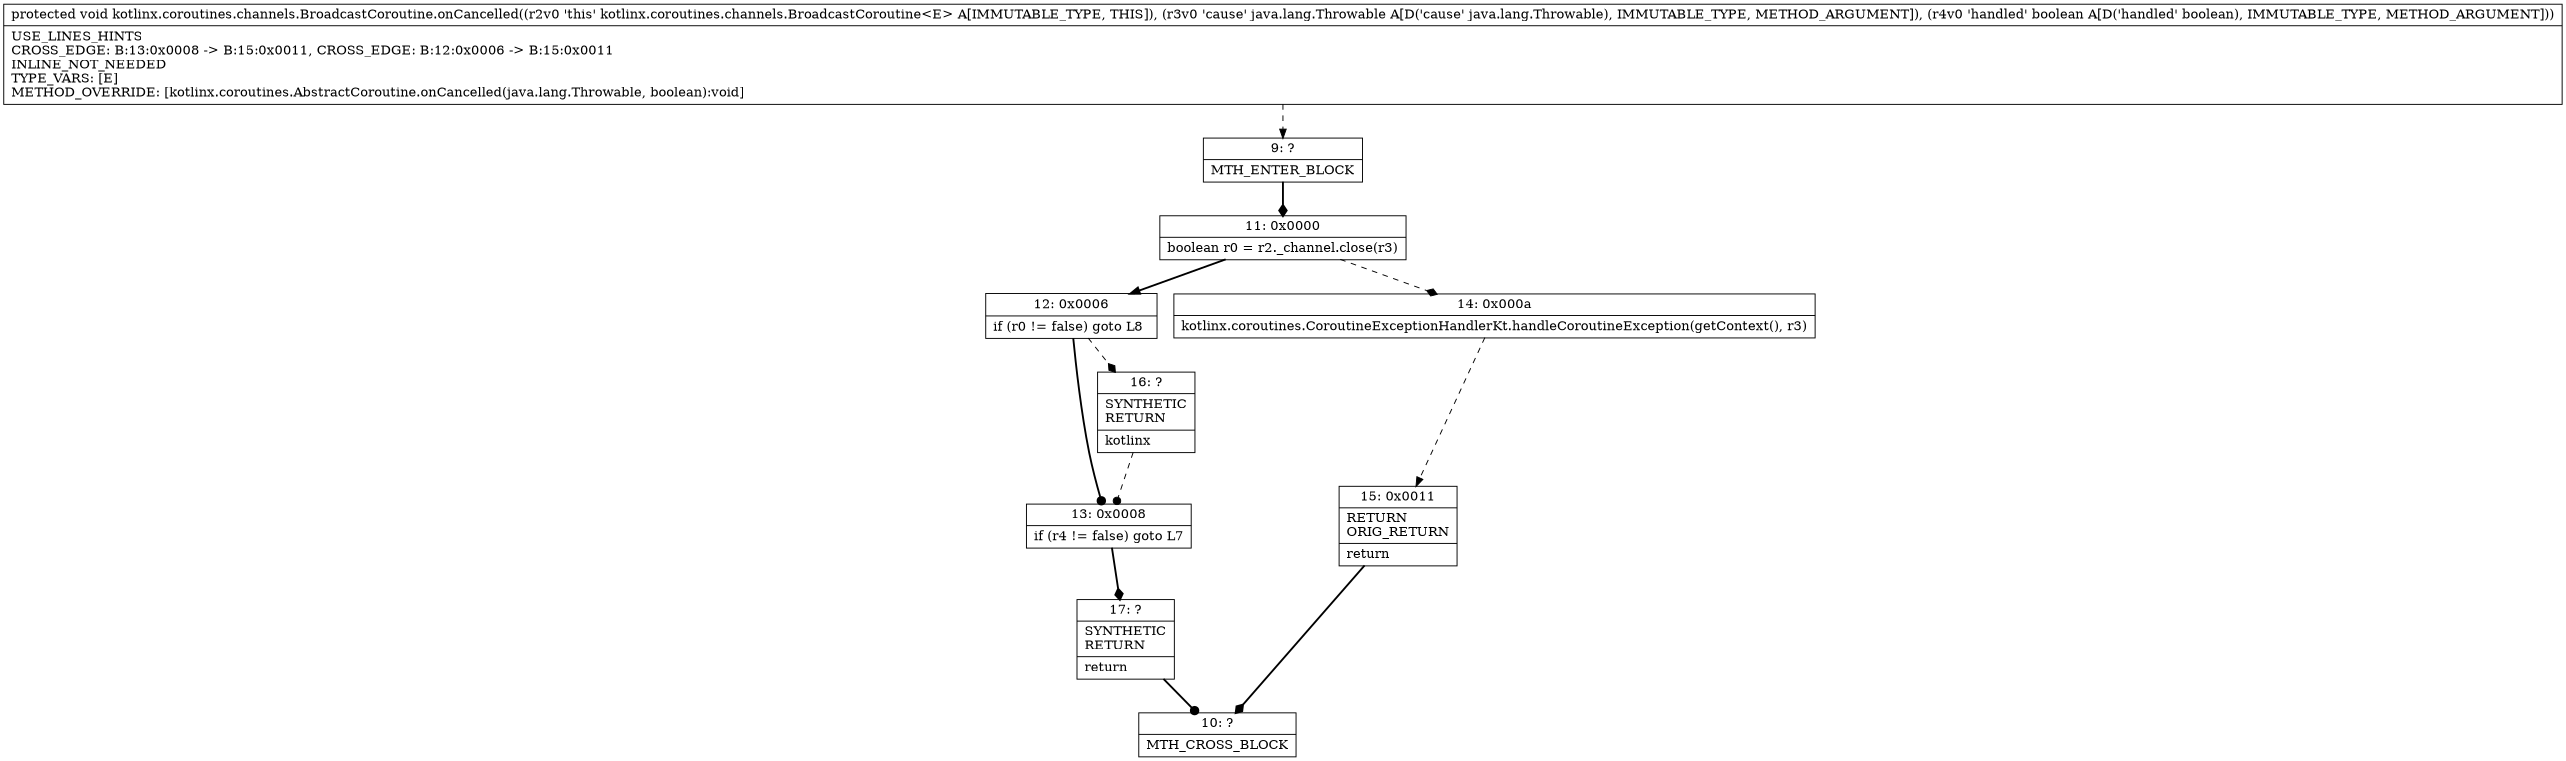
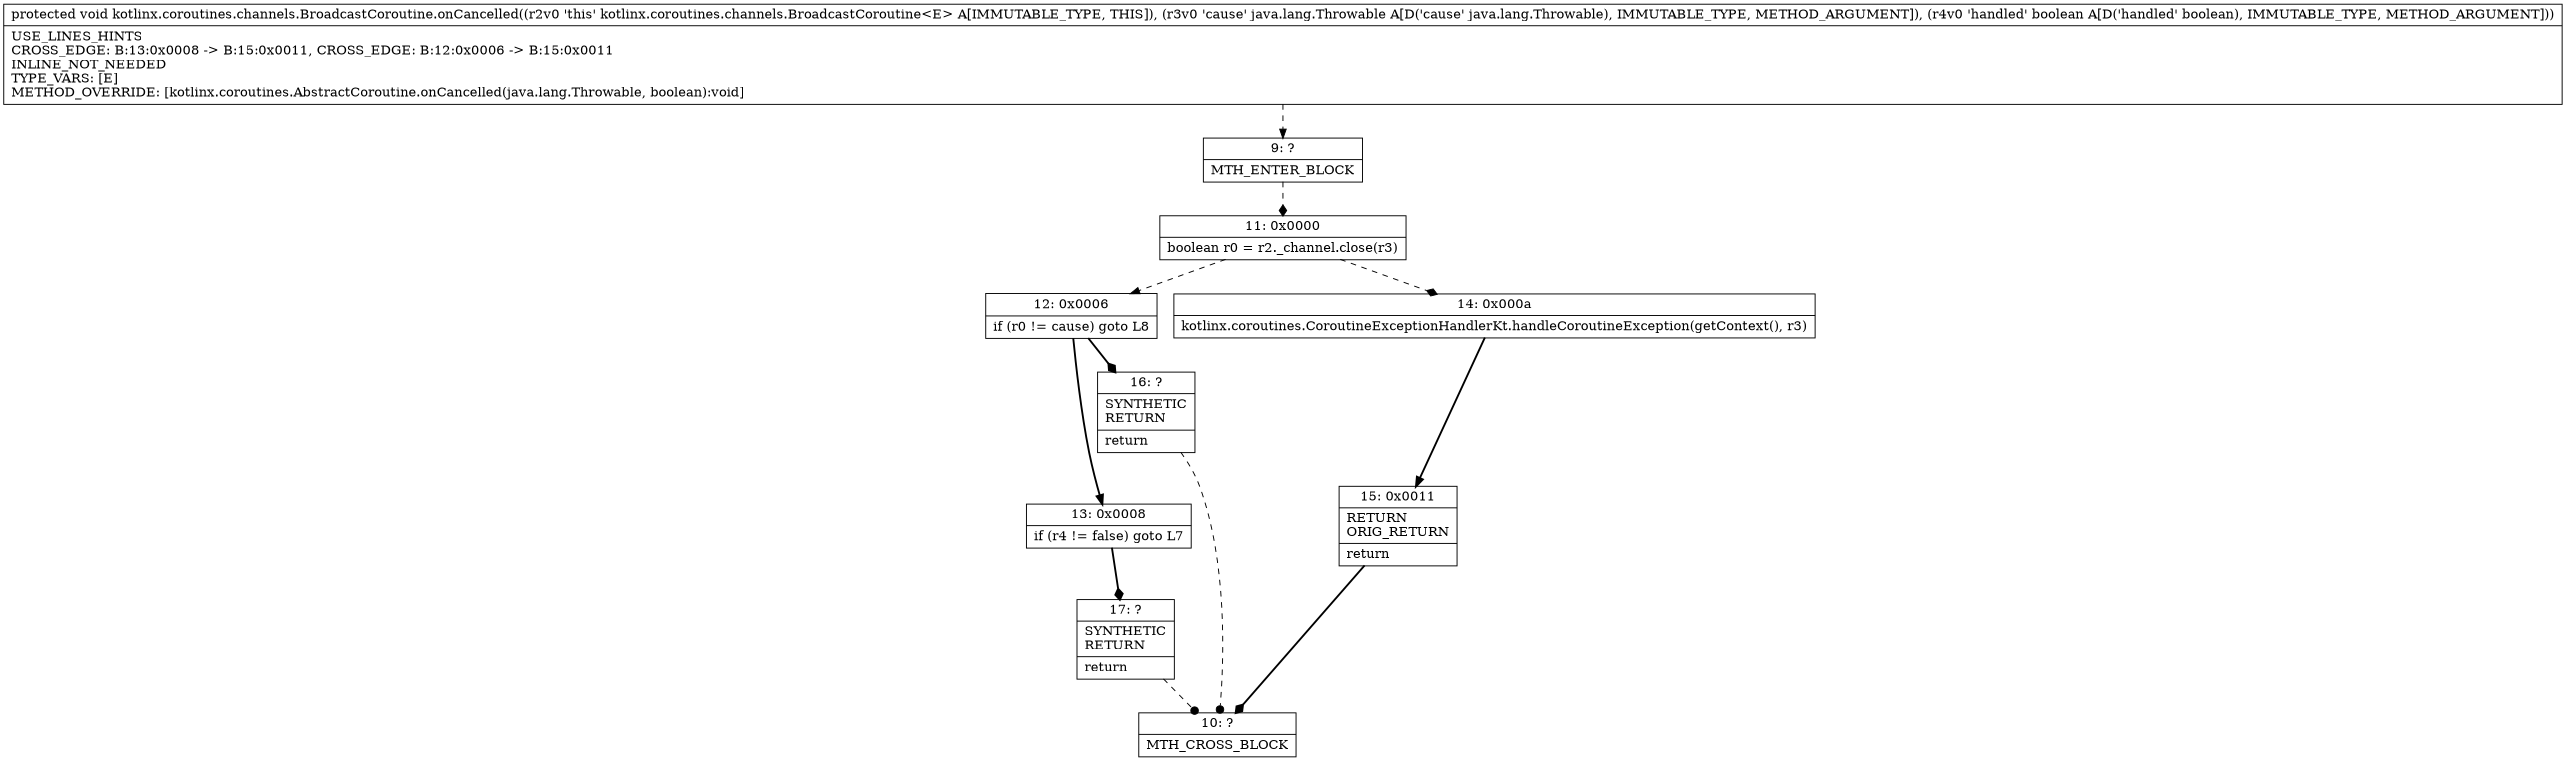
(1283, 193) -> (1283, 193)
(1182, 275) -> (1182, 275)
(1068, 327) -> (1071, 327)
(1098, 351) -> (1098, 351)
(1452, 408) -> (1452, 408)
(1083, 418) -> (1083, 418)
(1128, 441) -> (1127, 441)
(1126, 475) -> (1219, 575)
(1178, 693) -> (1178, 693)
